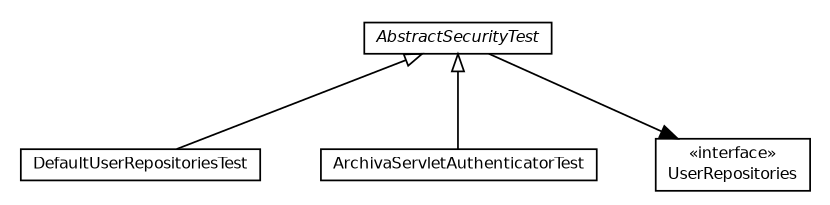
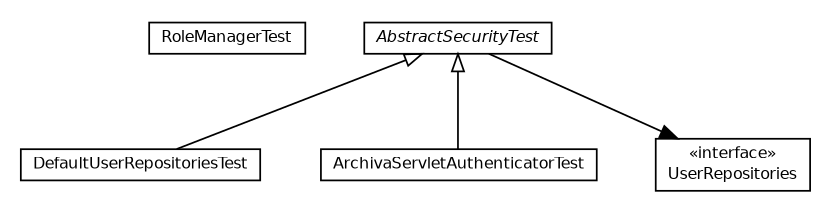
none -> (227, 38)
